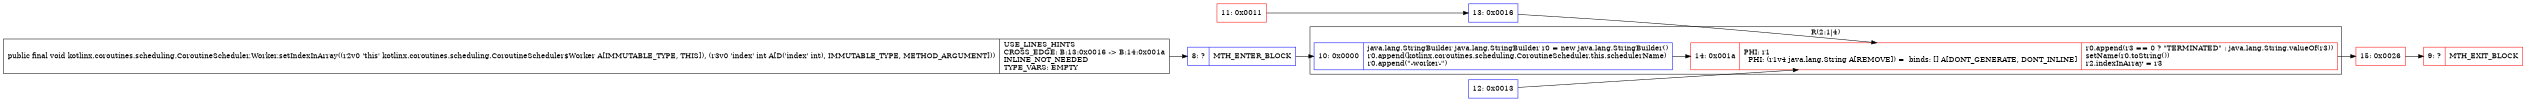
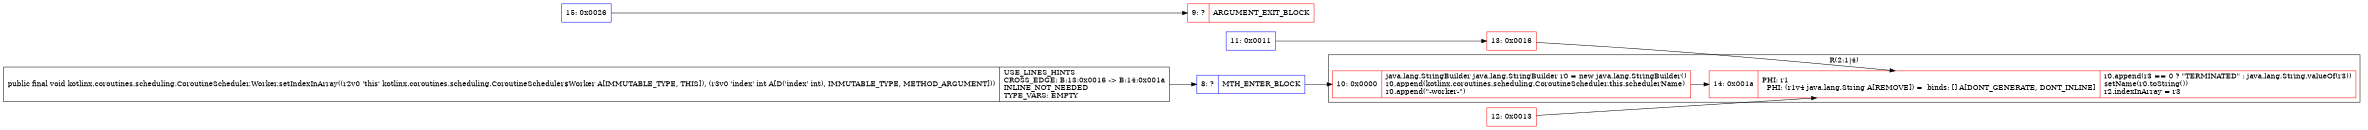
(1242, 13) -> (1251, 41)
(1493, 13) -> (1512, 41)
(1493, 56) -> (1512, 84)
(2345, 56) -> none
(2381, 56) -> (586, 13)
(2484, 56) -> (1262, 13)
(1493, 89) -> (1512, 117)
